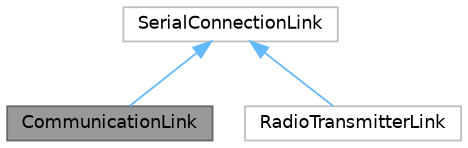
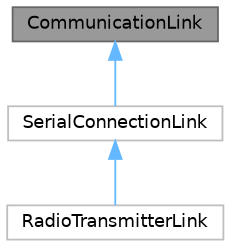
(163, 79) -> (115, 83)
